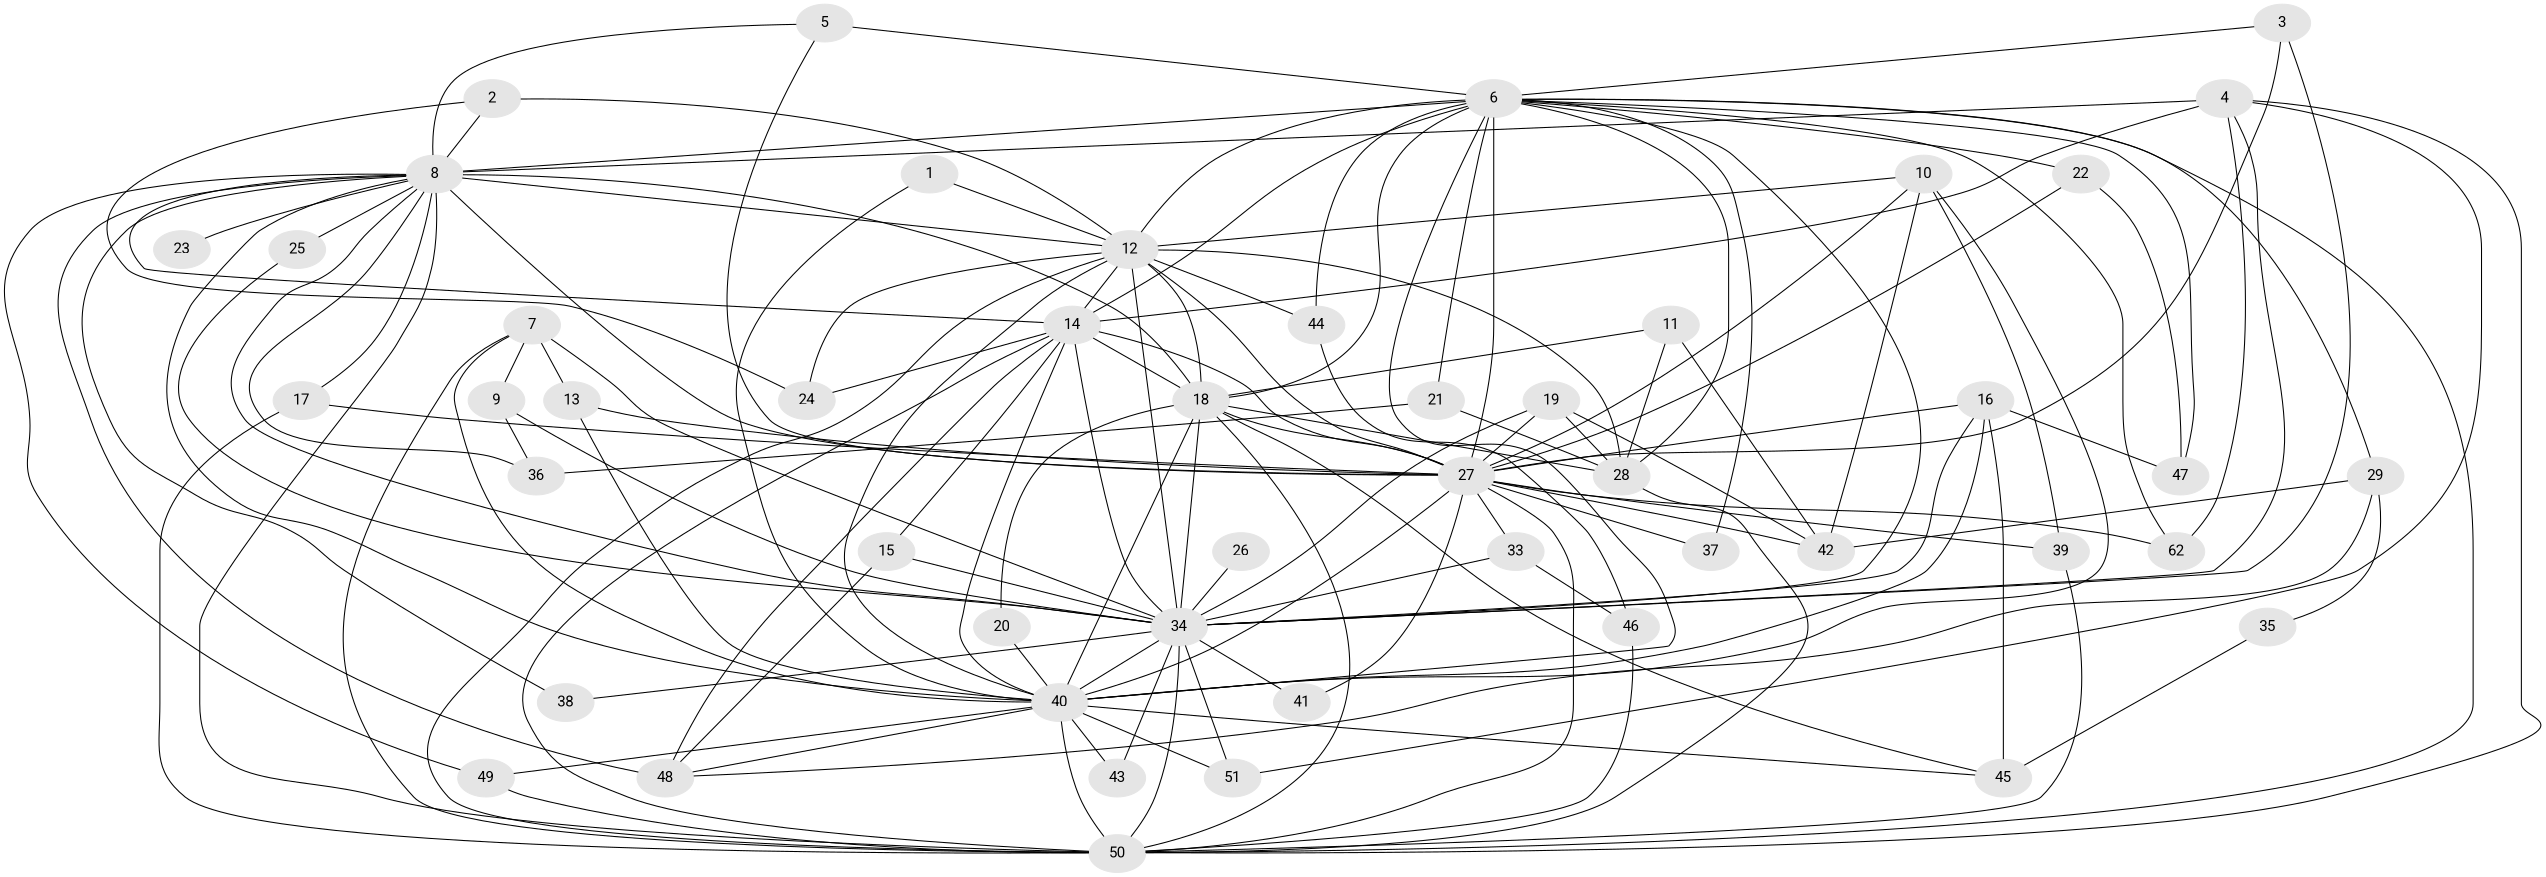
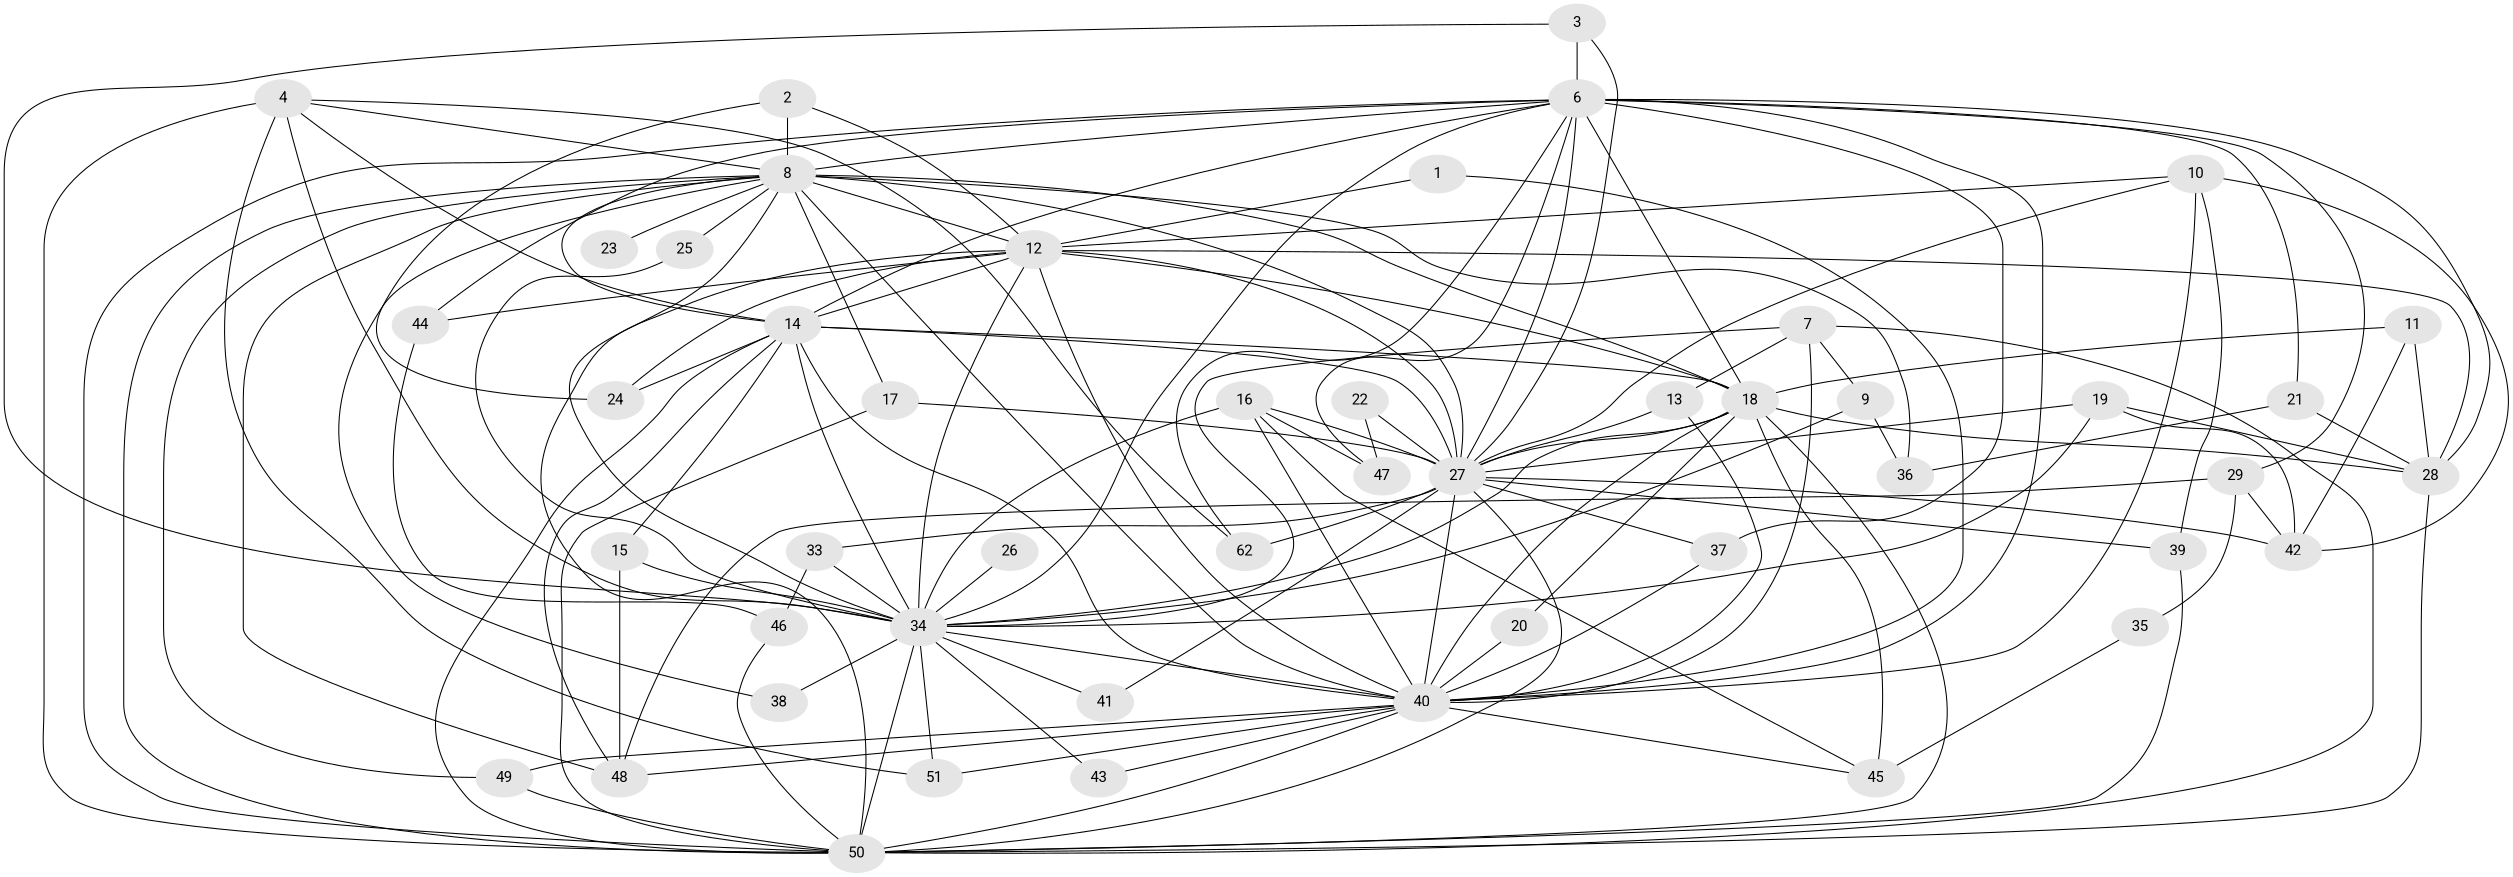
(825, 23) -> none
(1789, 127) -> none
(1286, 129) -> none
none -> (1576, 636)
